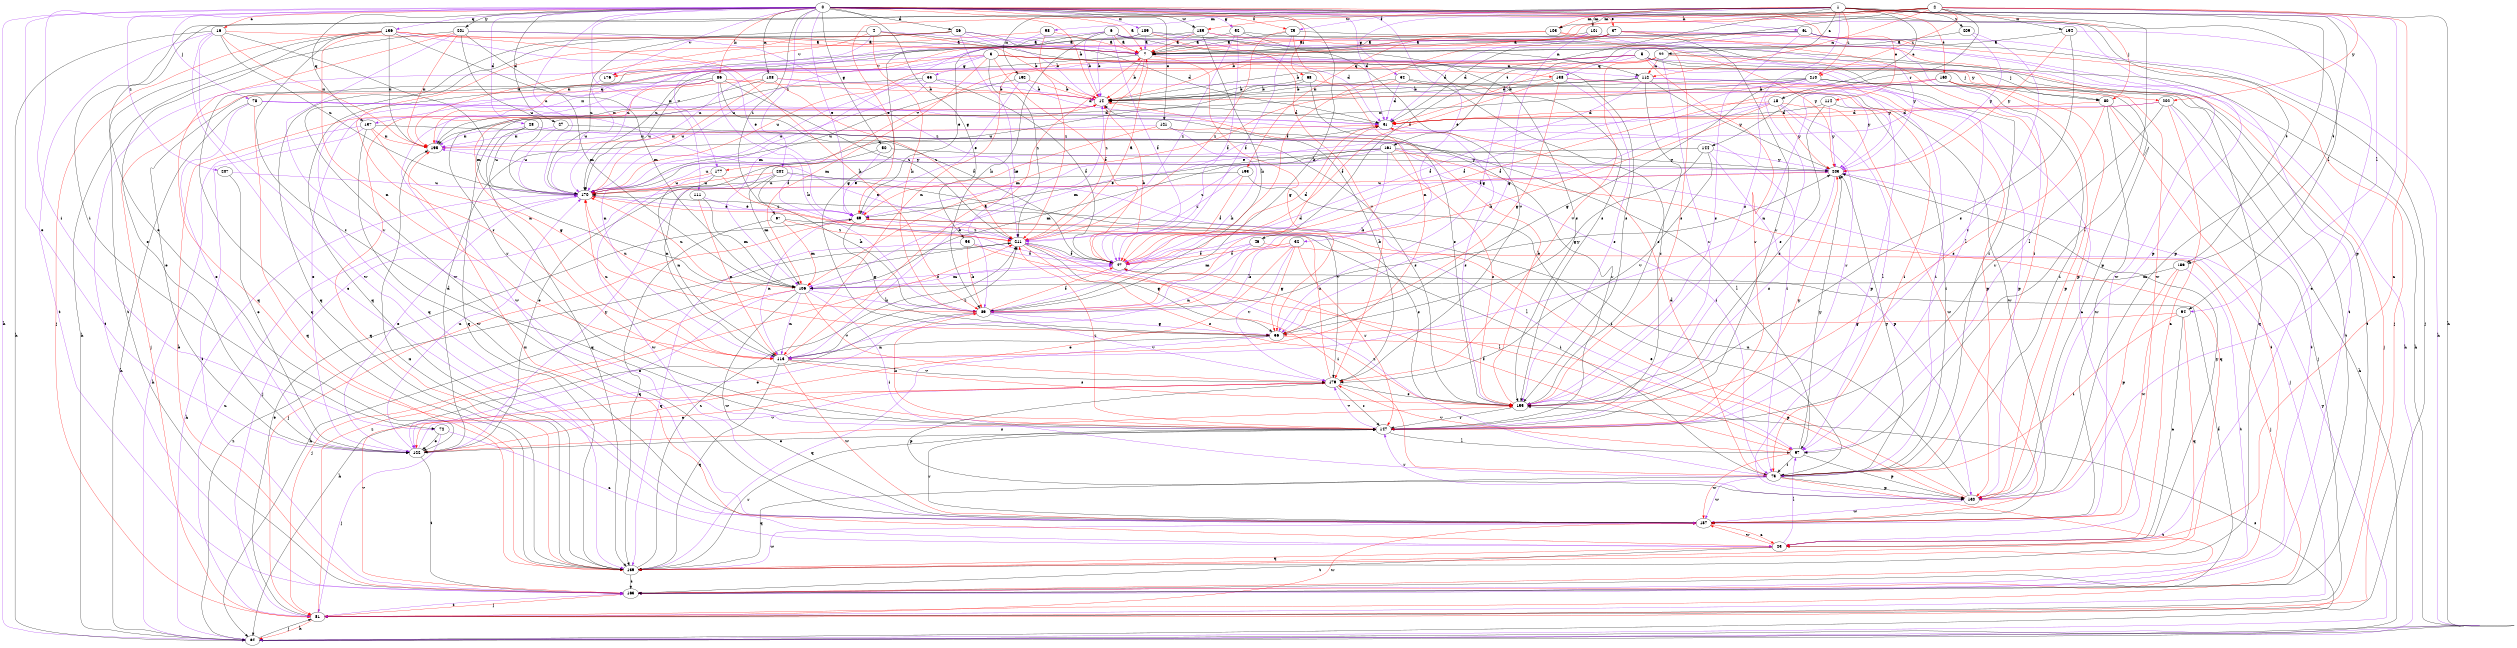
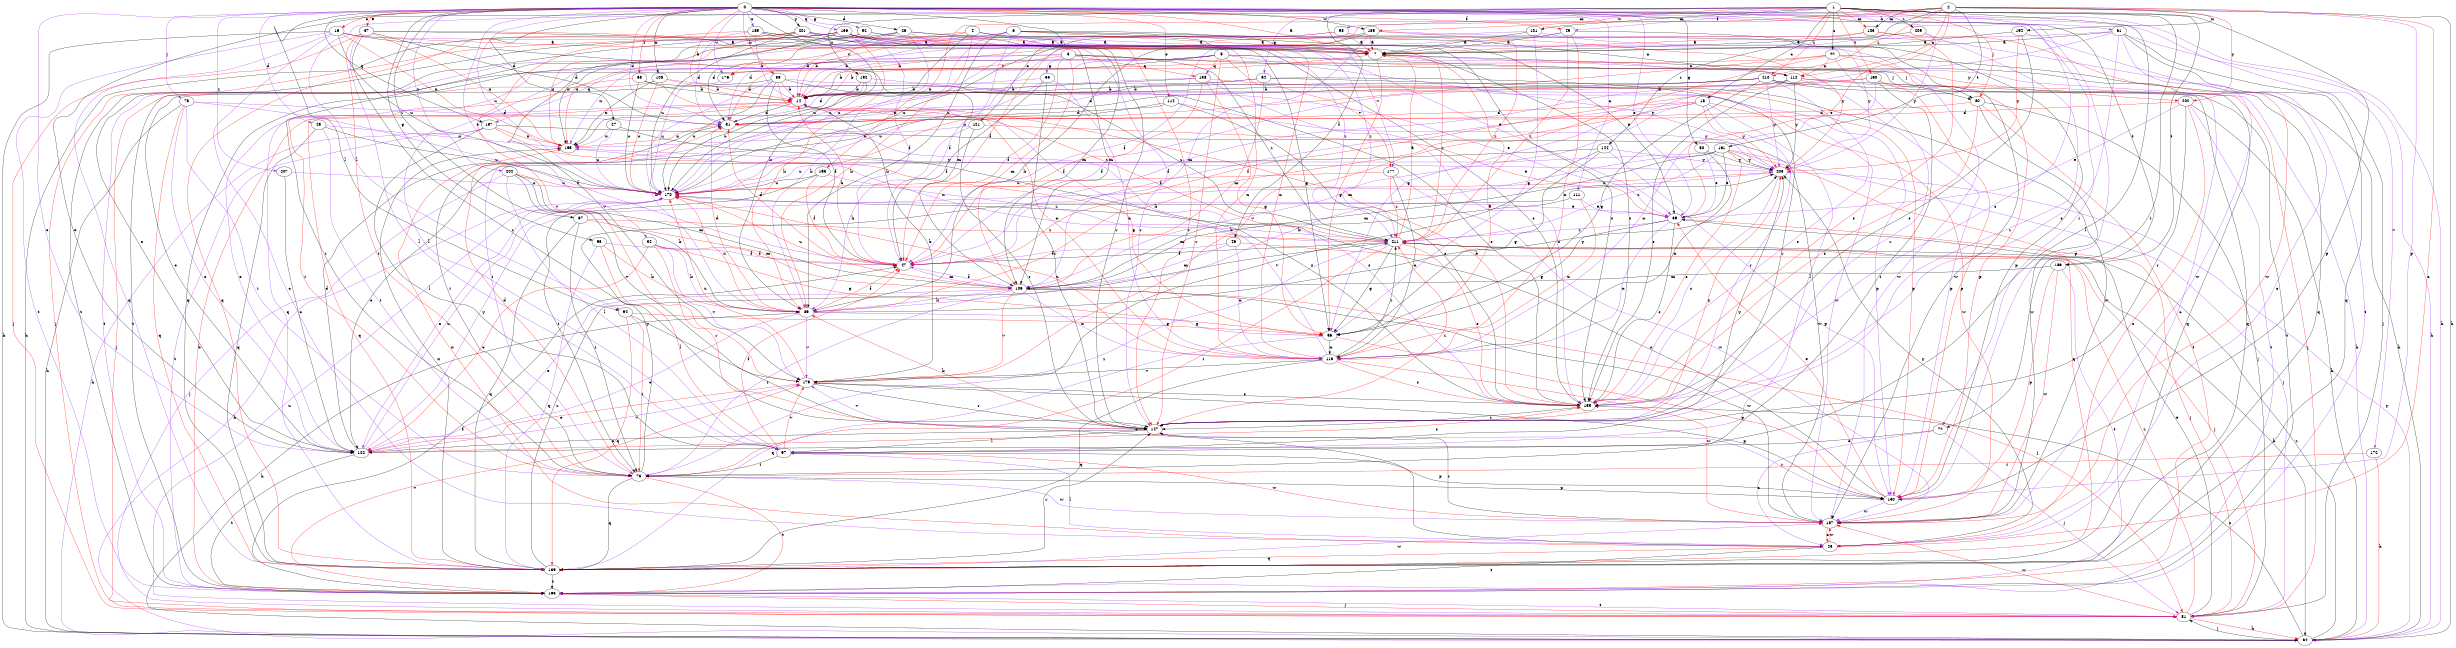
none -> (147, 357)
none -> (2374, 453)
